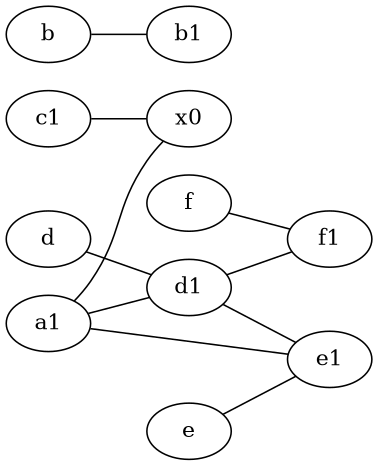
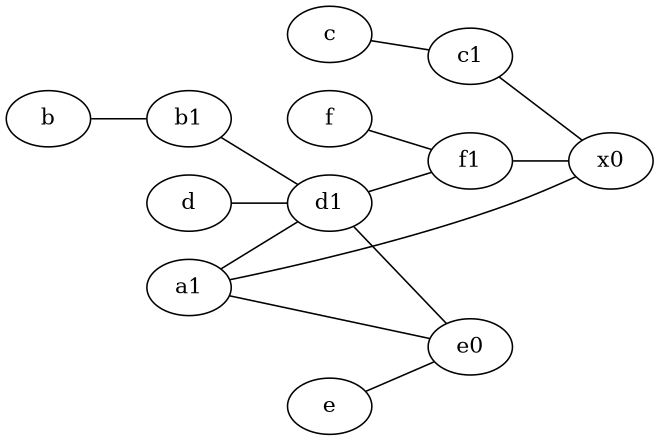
none -> (330, 34)
none -> (259, 161)
none -> (541, 161)
(330, 359) -> (470, 347)
